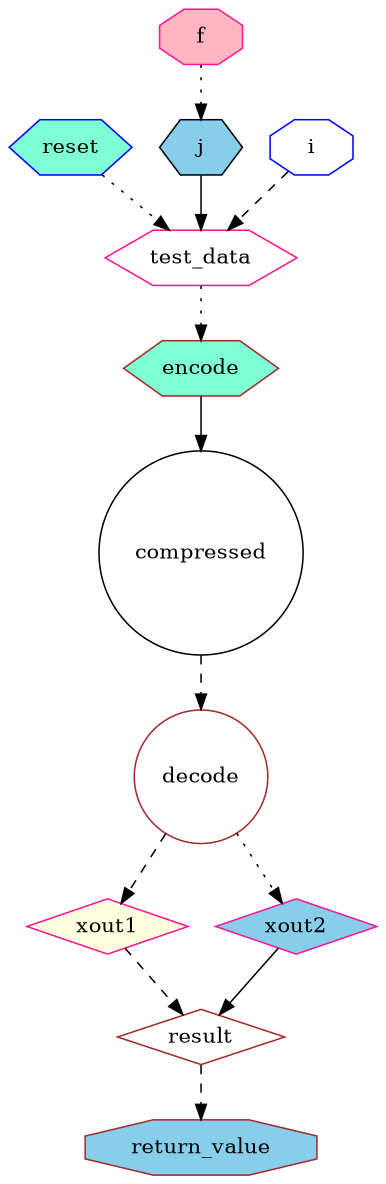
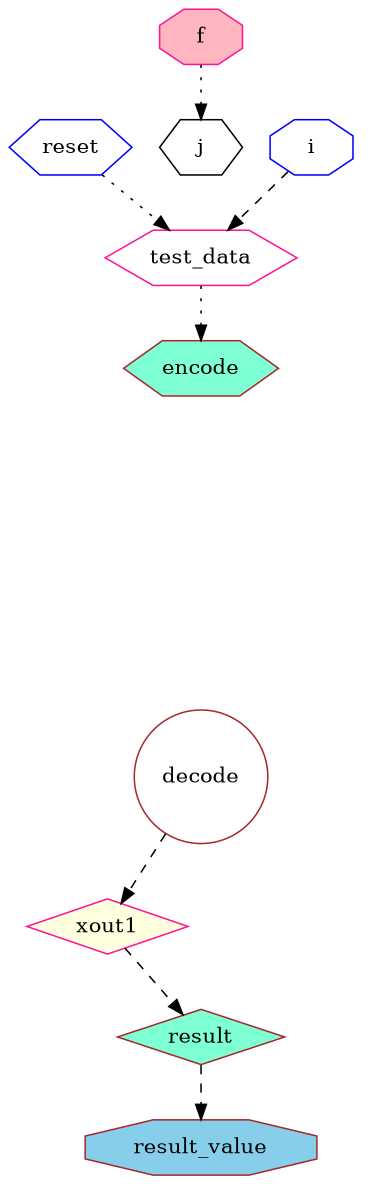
(71, 147) -> (71, 147)
(201, 147) -> (201, 147)
(201, 195) -> none
(201, 553) -> none
(296, 926) -> none
(201, 1037) -> (201, 1037)
(201, 1147) -> (201, 1147)
